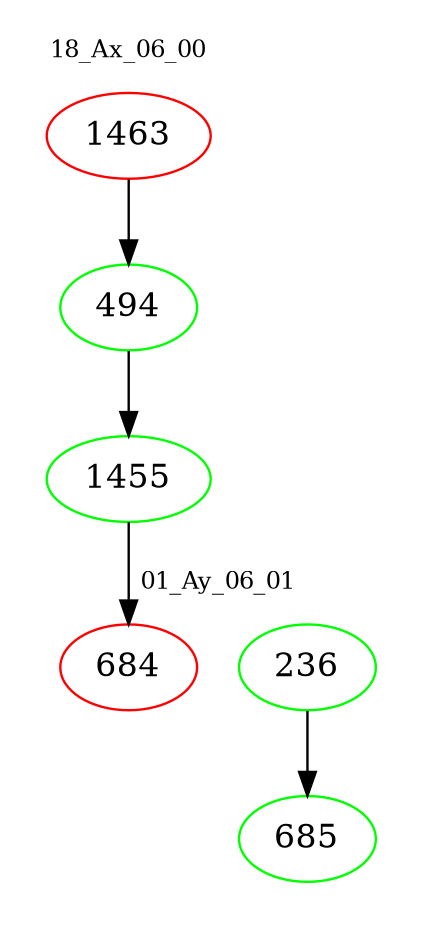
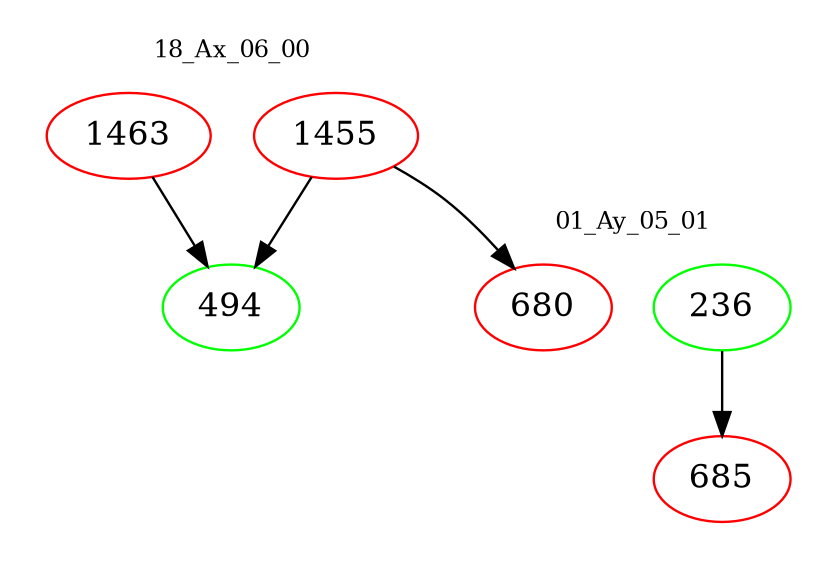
(129, 382) -> (290, 211)
(129, 479) -> (336, 136)
(218, 583) -> (633, 223)
(129, 667) -> (543, 307)
(307, 839) -> (722, 479)
